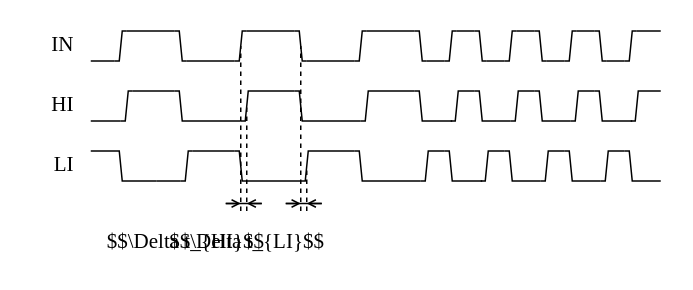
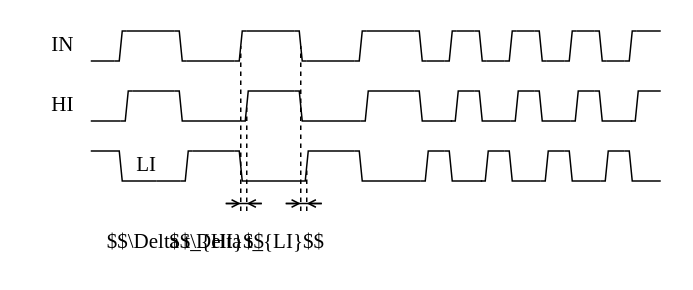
(53, 166) -> (136, 166)
